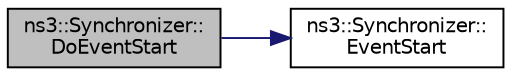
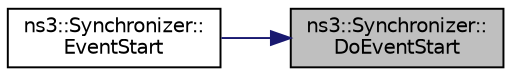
(246, 38) -> (246, 38)
